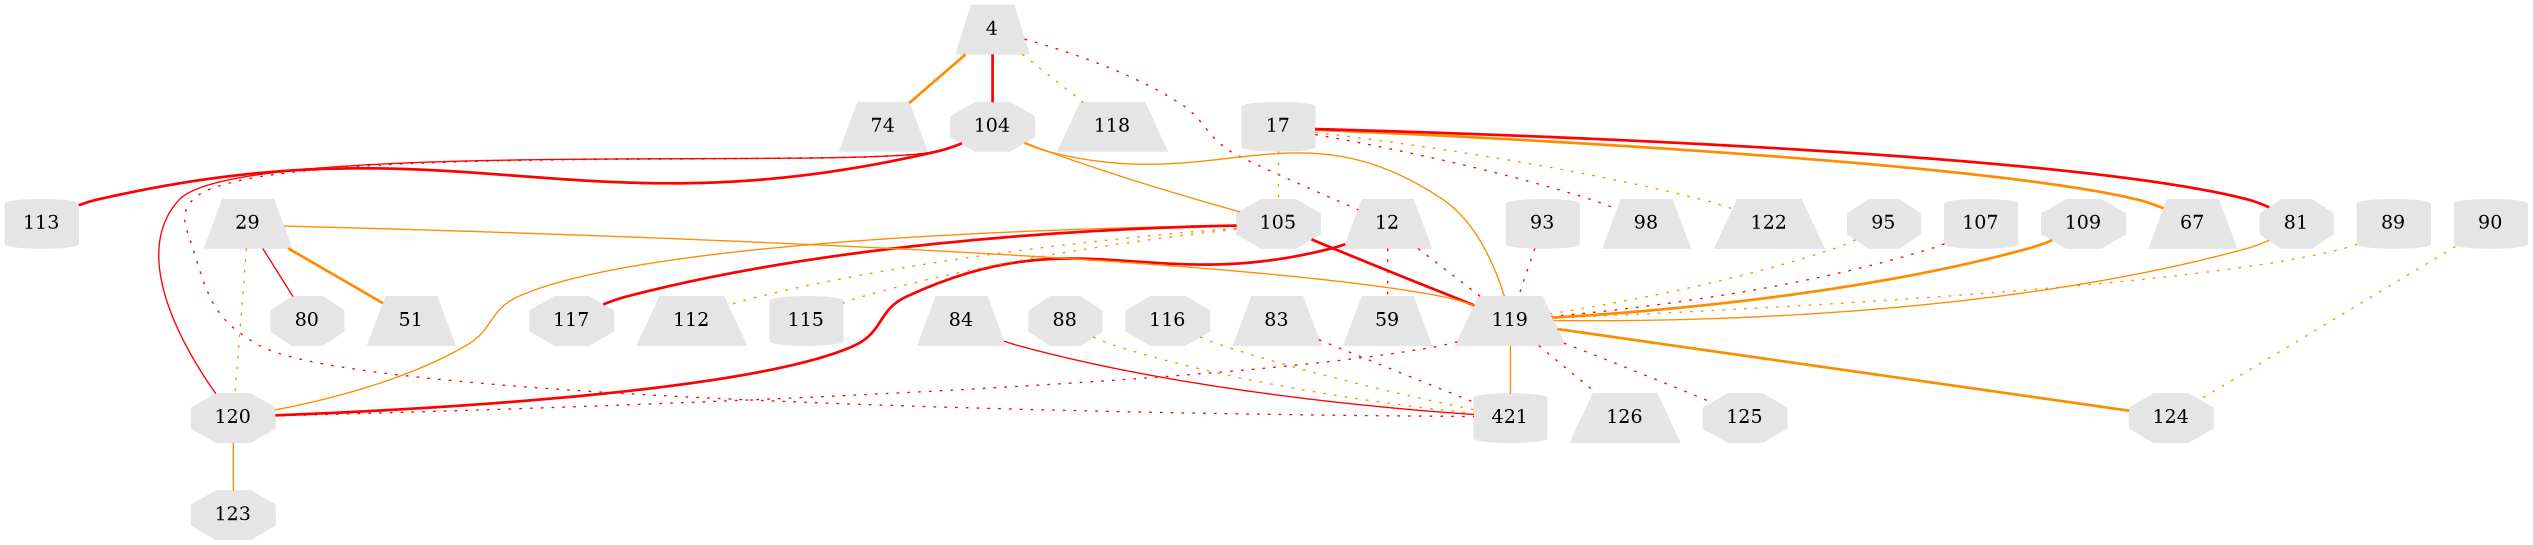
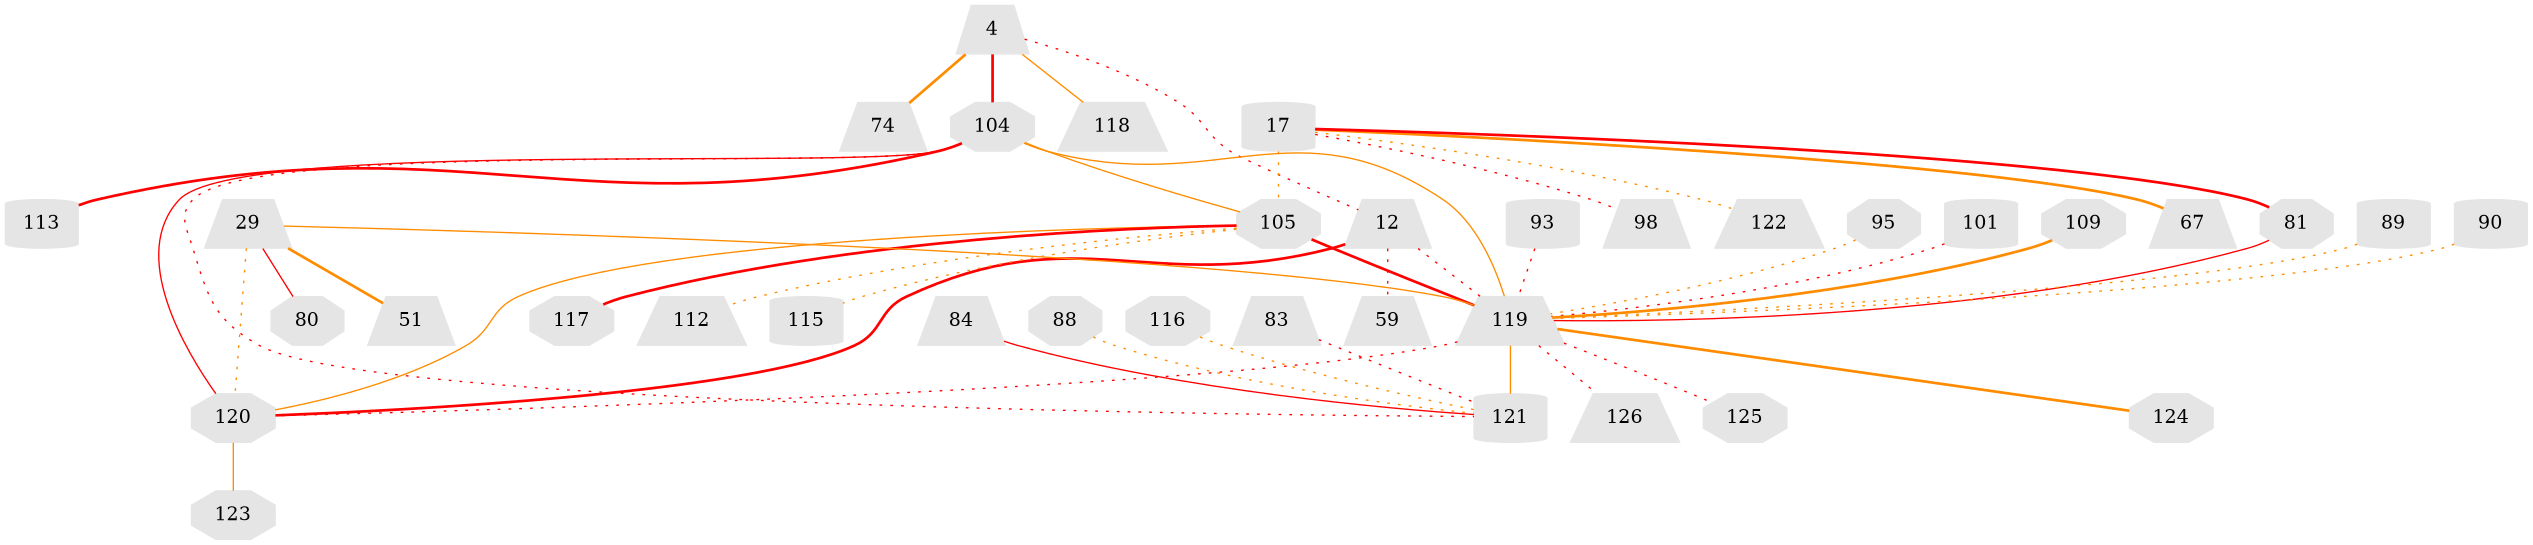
(1053, 78) -> (1053, 78)
(1981, 224) -> (1981, 224)
(1861, 310) -> (1915, 305)
(2327, 323) -> (2118, 290)
(1510, 418) -> (1510, 418)
